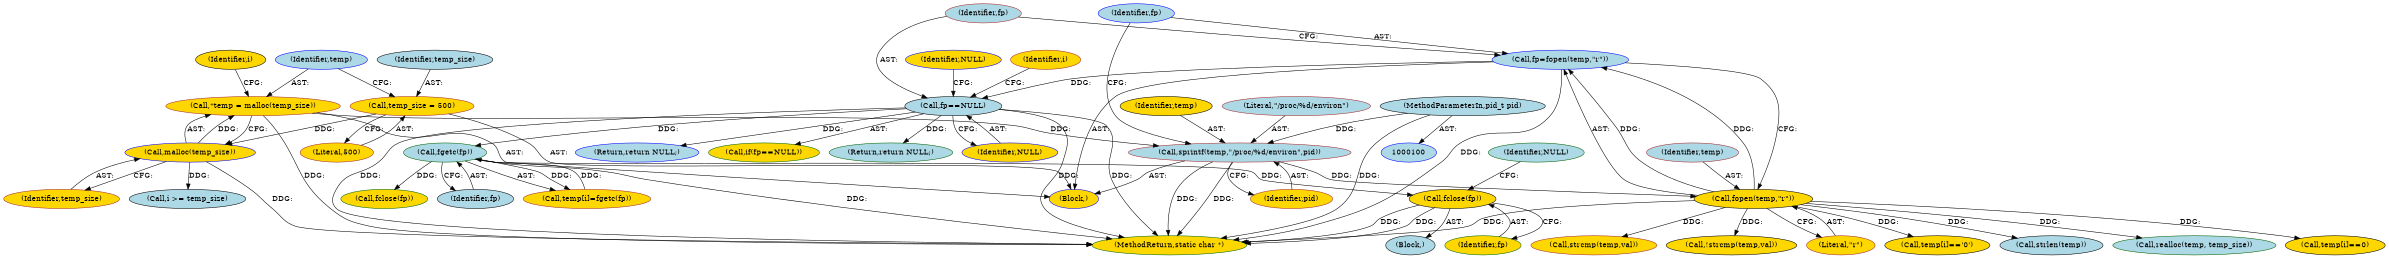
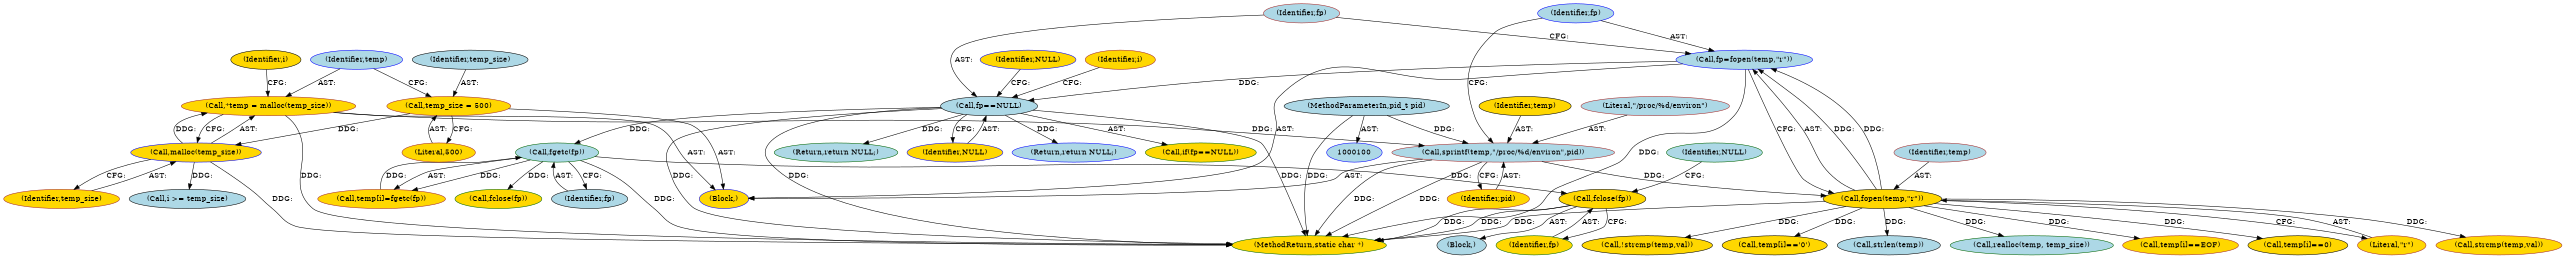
none -> (2181, 245)
